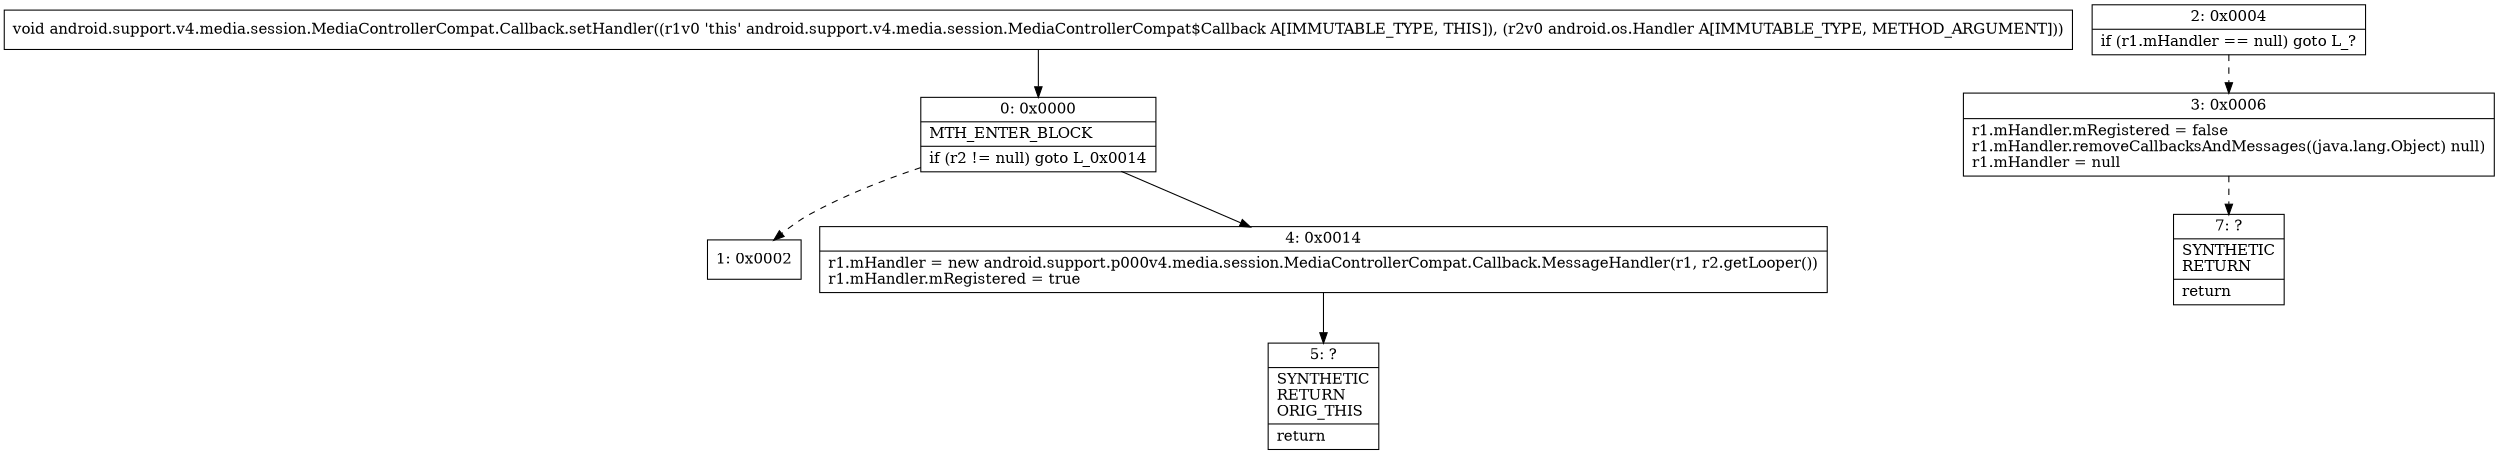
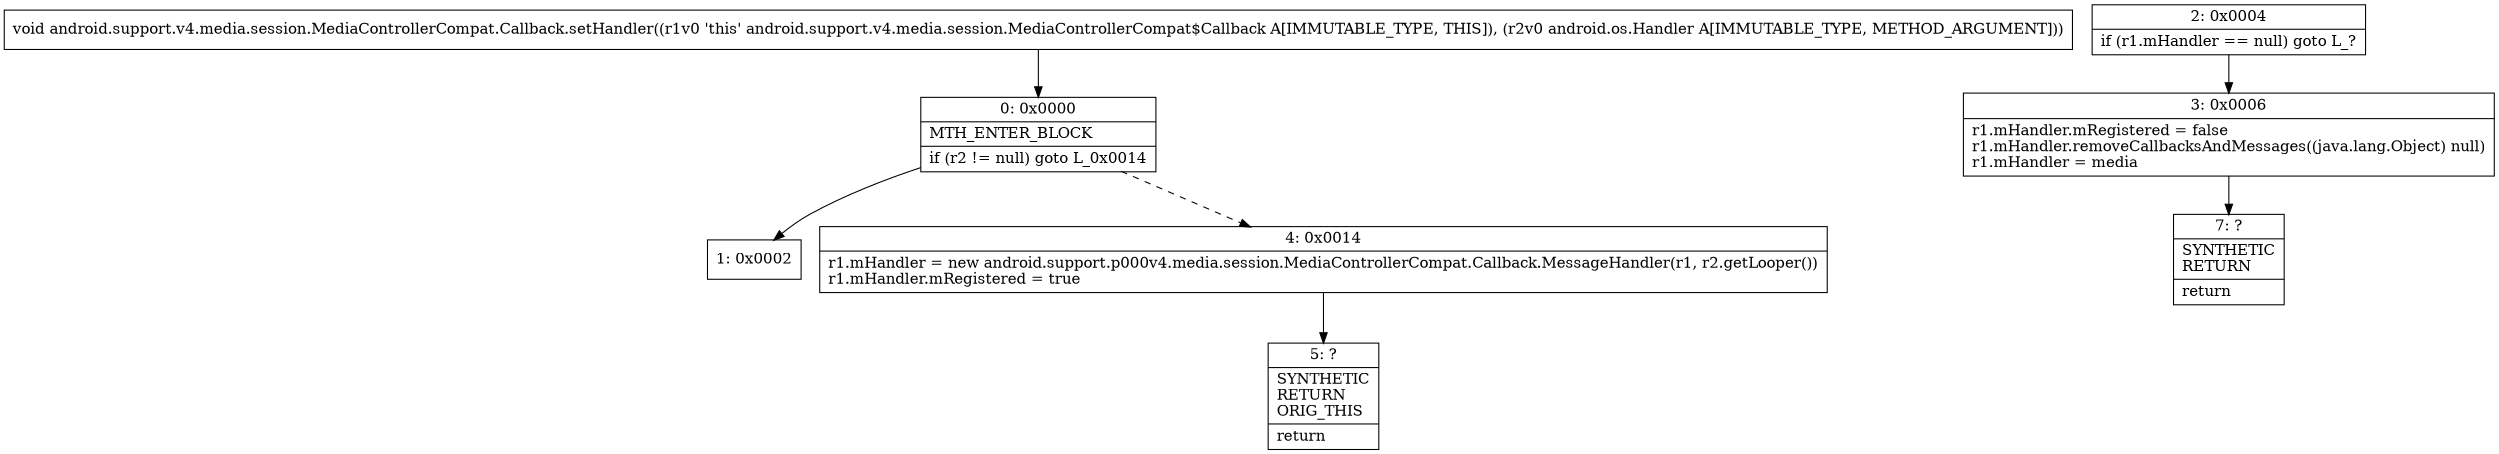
(2229, 69) -> (2229, 69)
(2046, 163) -> (2055, 163)
(2229, 190) -> (2229, 190)
(849, 195) -> (849, 195)
(1181, 197) -> (1181, 197)
